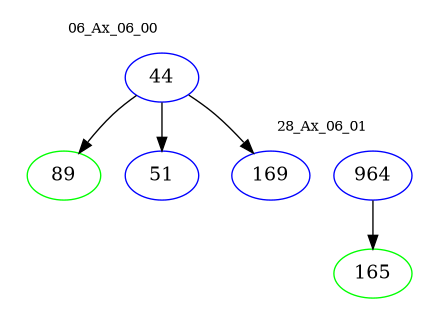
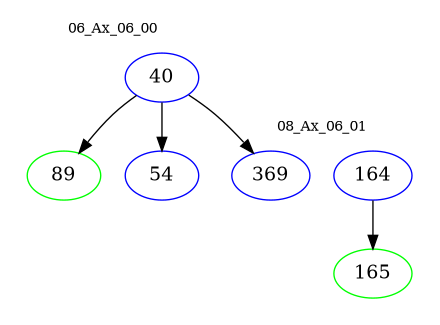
(162, 78) -> (162, 78)
(322, 127) -> (322, 127)
(162, 176) -> (162, 176)
(271, 176) -> (271, 176)
(373, 176) -> (373, 176)
